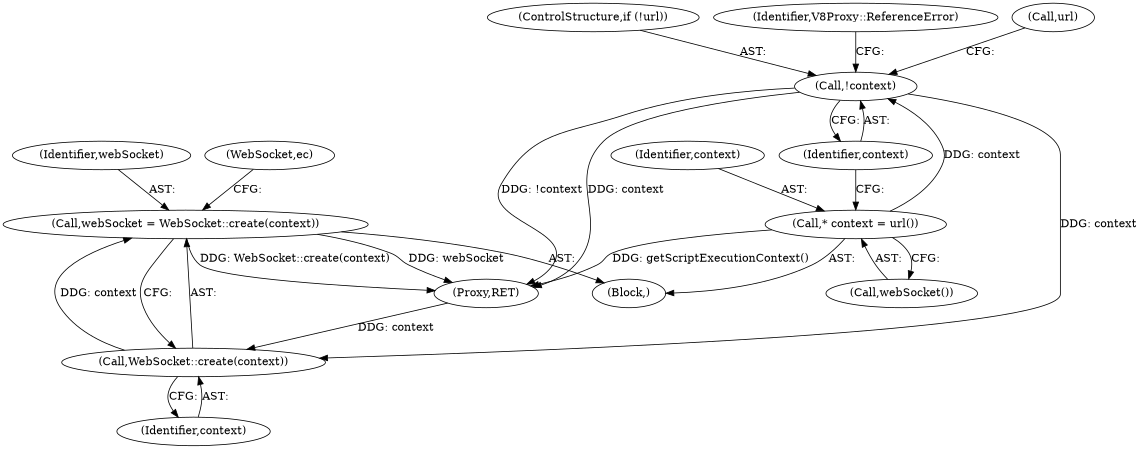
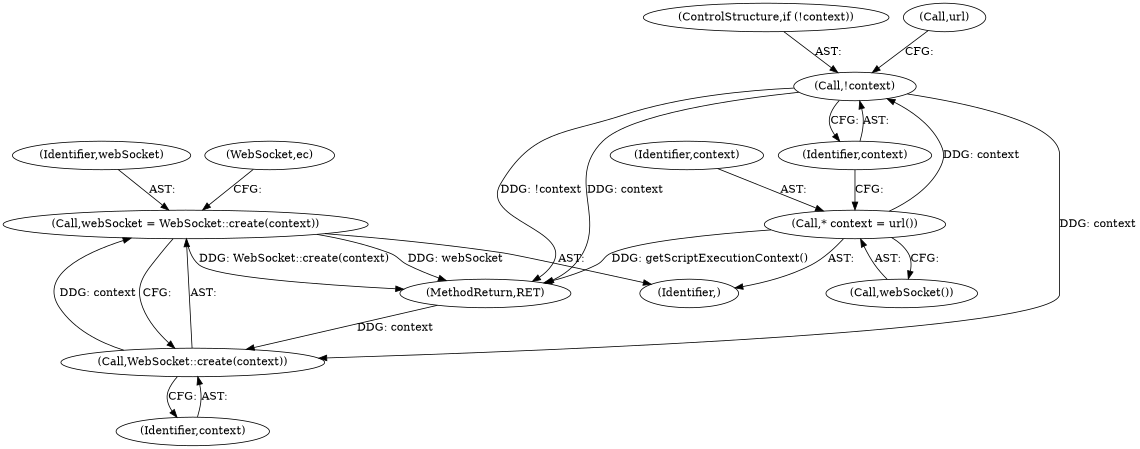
(593, 17) -> (766, 17)
(856, 17) -> none
(486, 293) -> (485, 293)
(629, 293) -> (689, 293)
